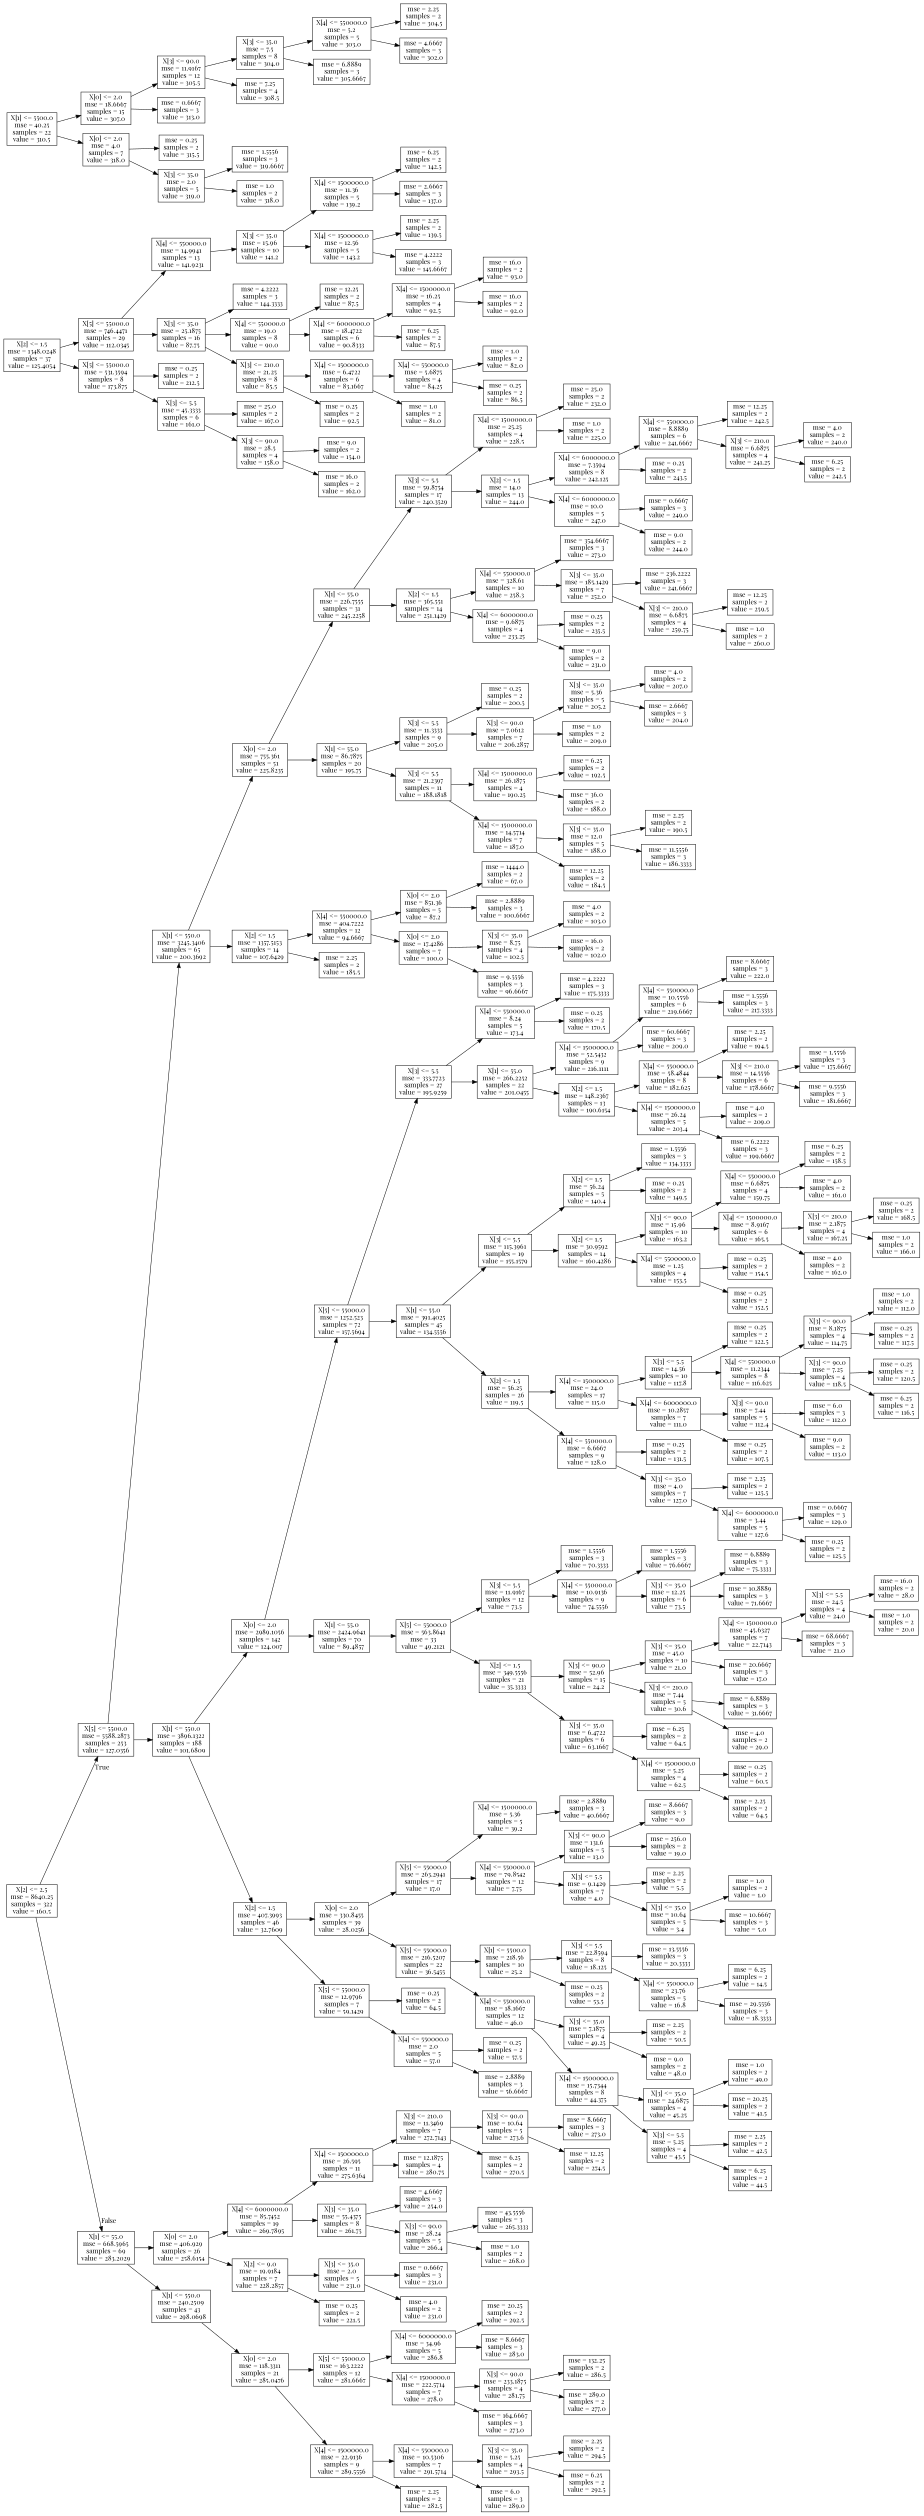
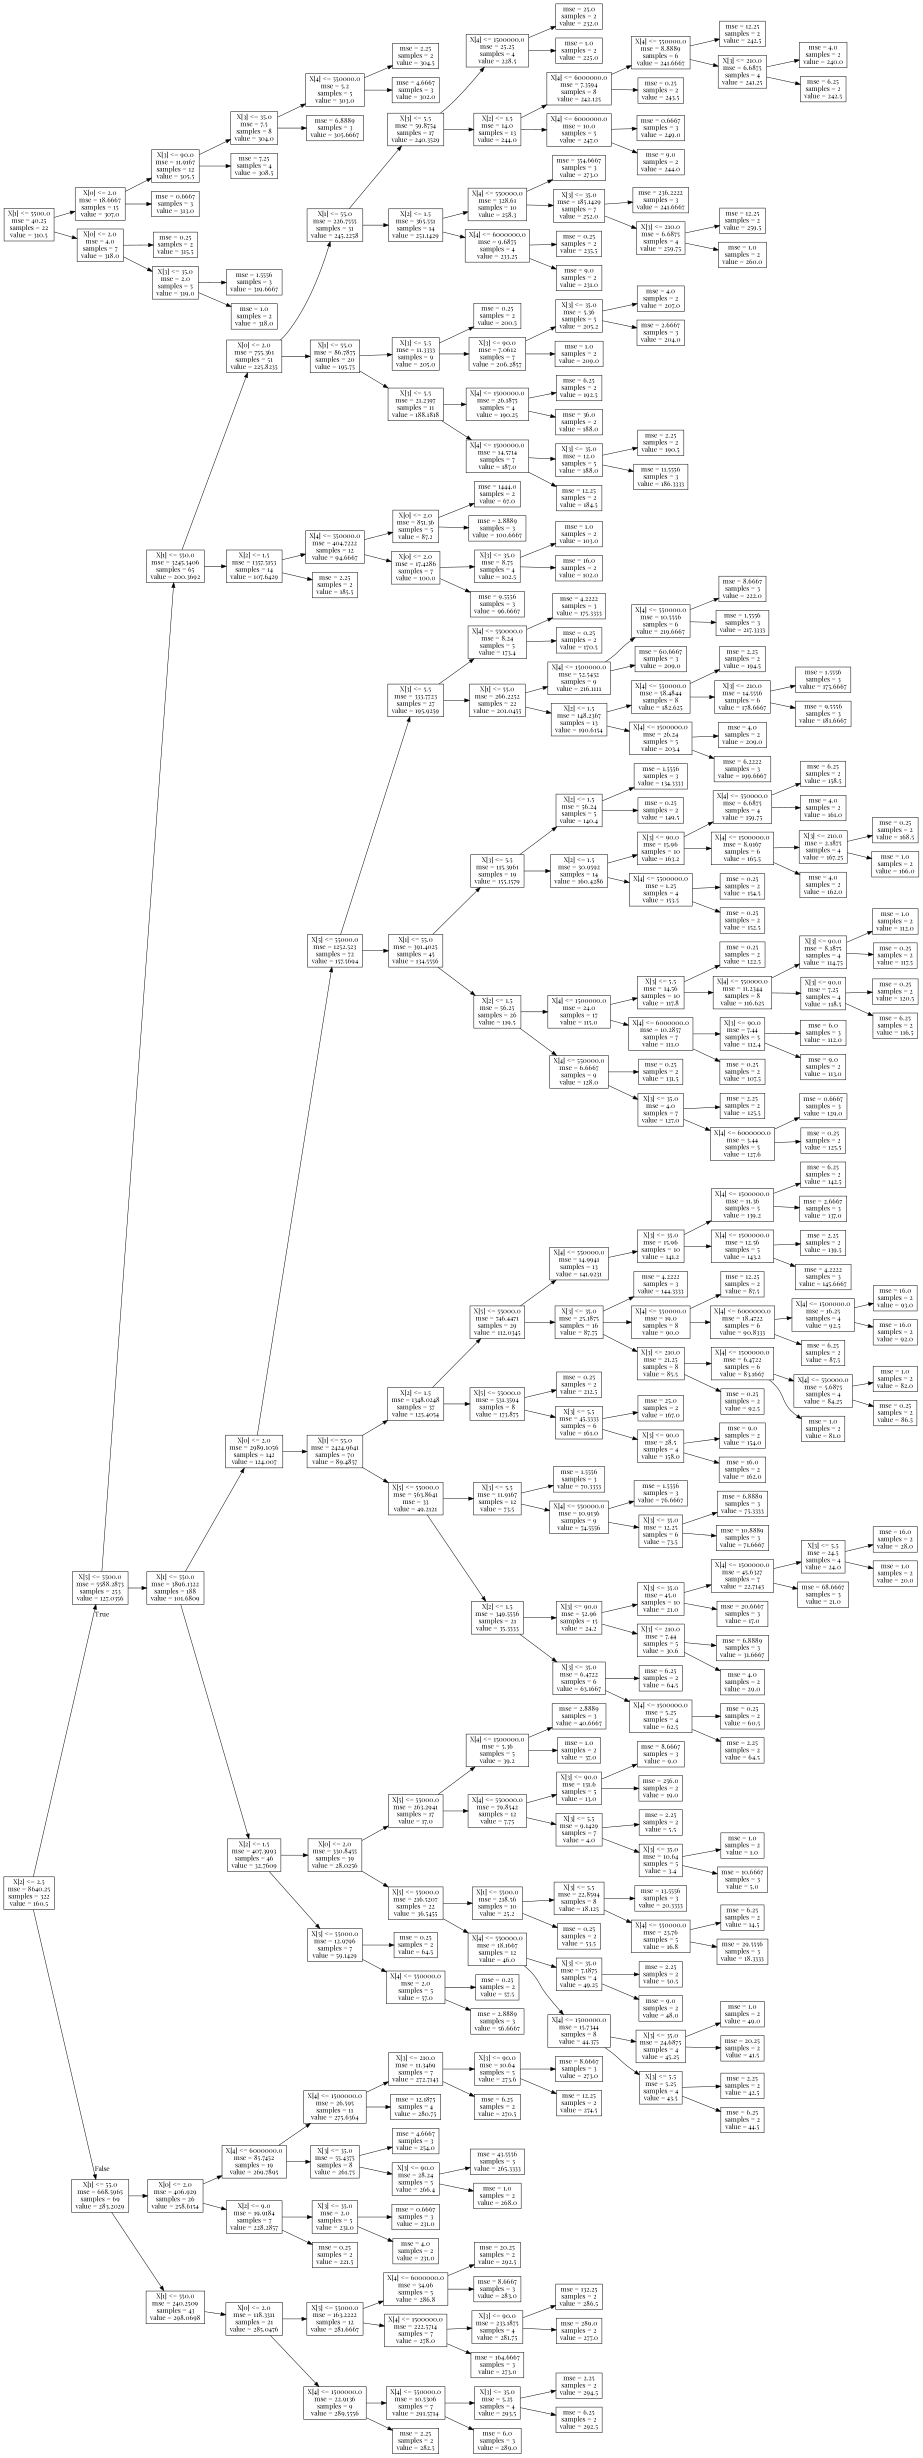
(587, 914) -> (579, 534)
none -> (373, 1429)
none -> (579, 1750)
